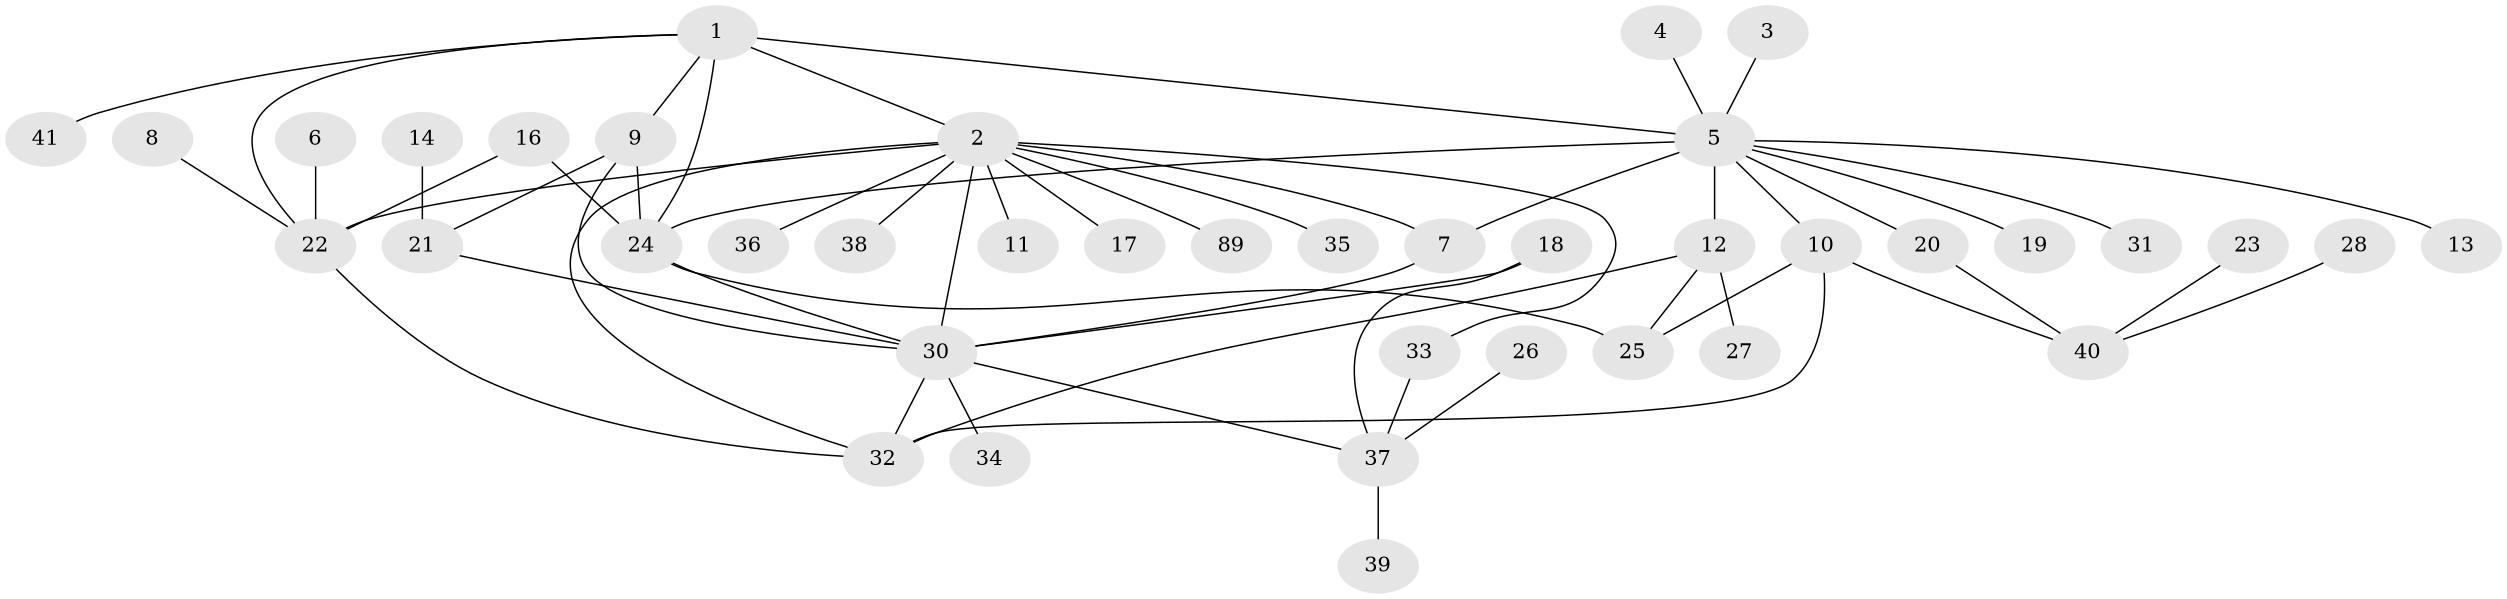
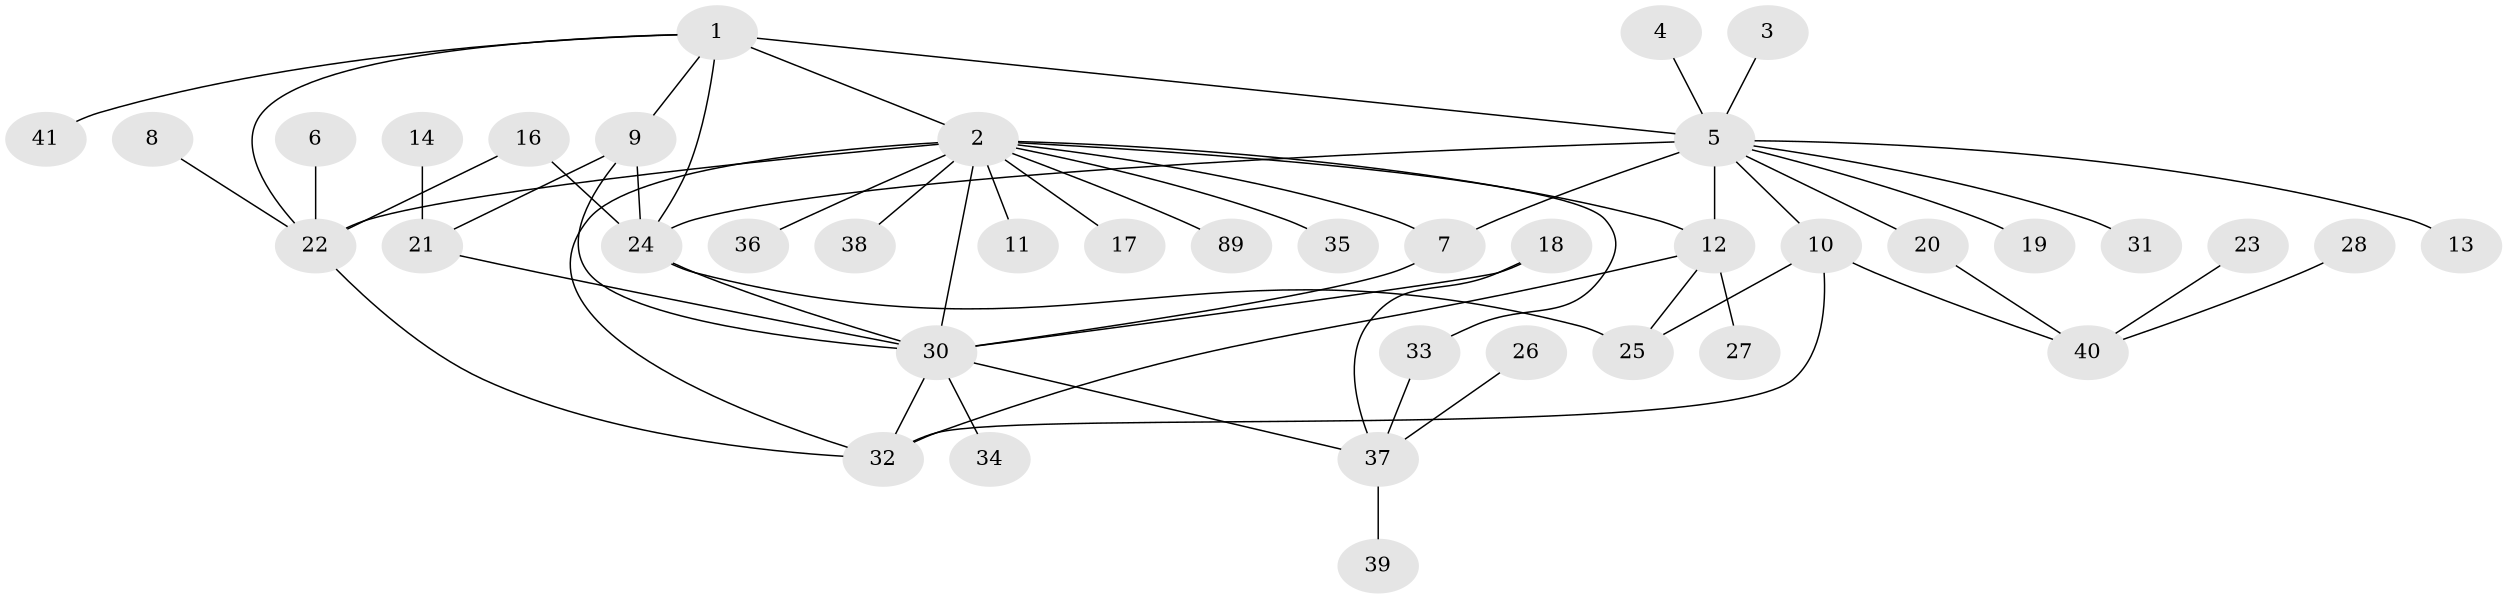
none -> (1353, 166)
